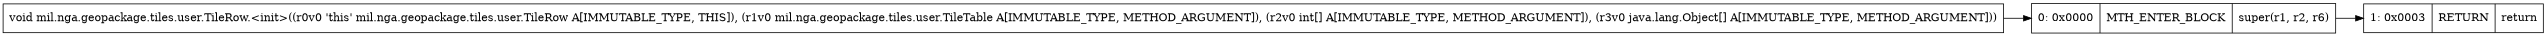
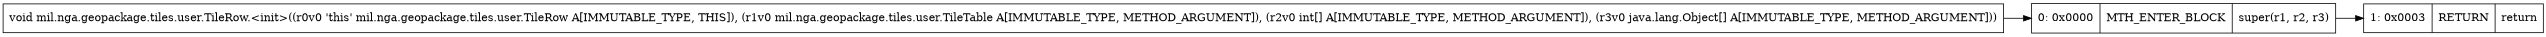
(2284, 18) -> (2284, 18)
